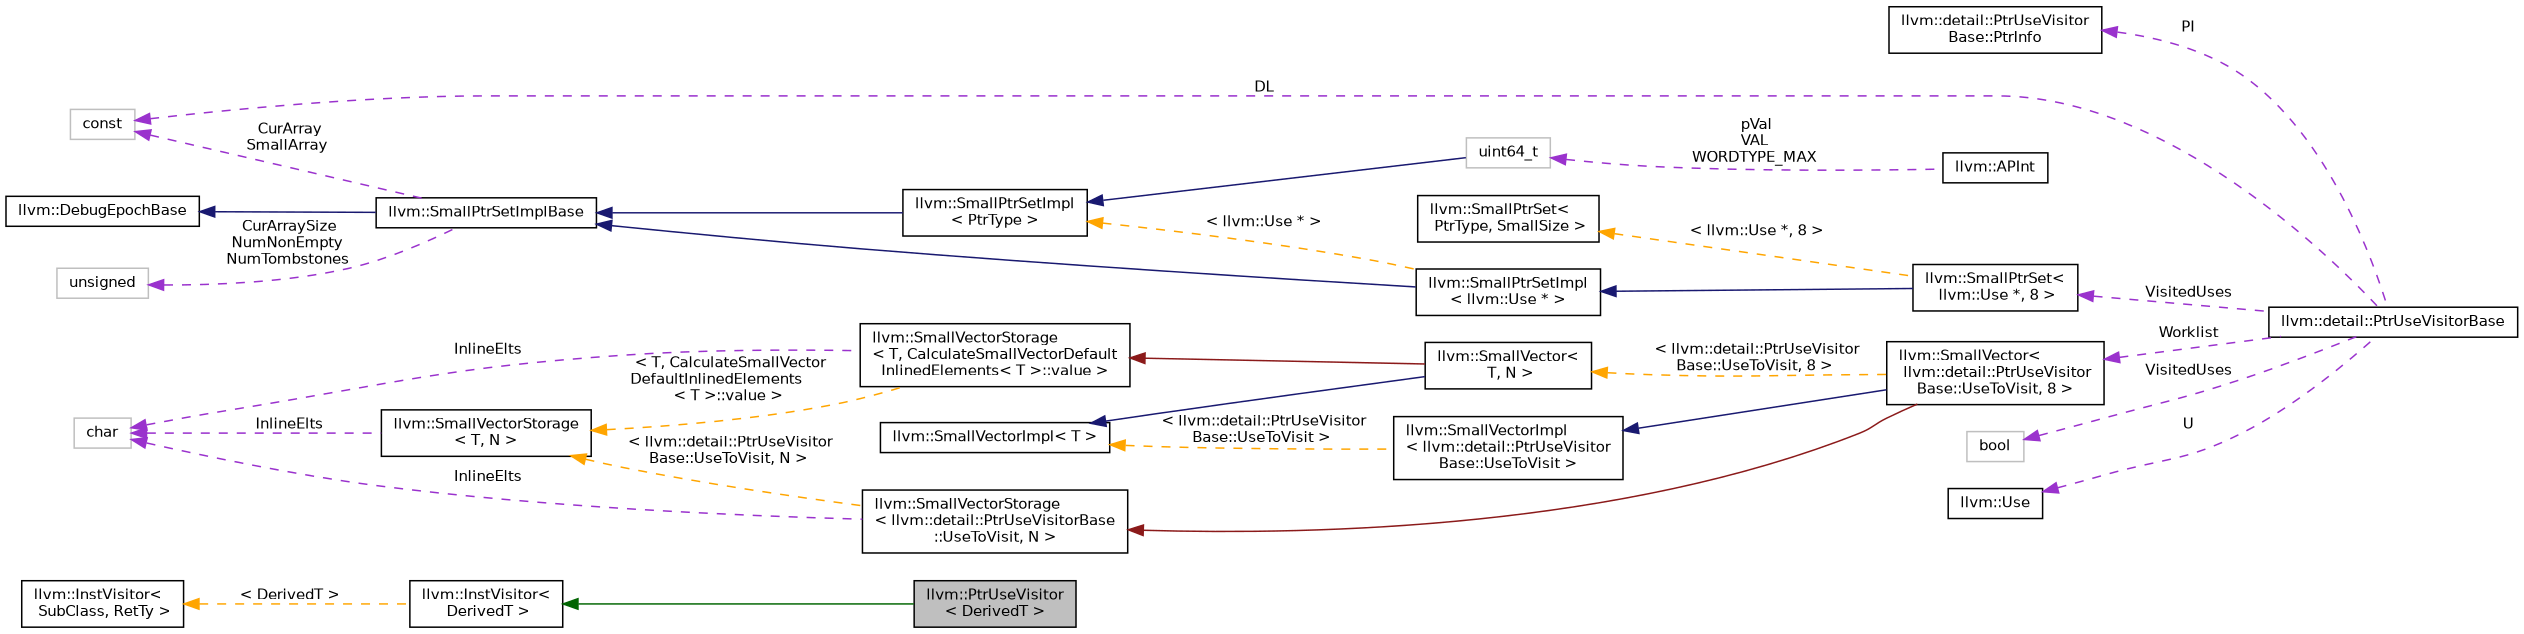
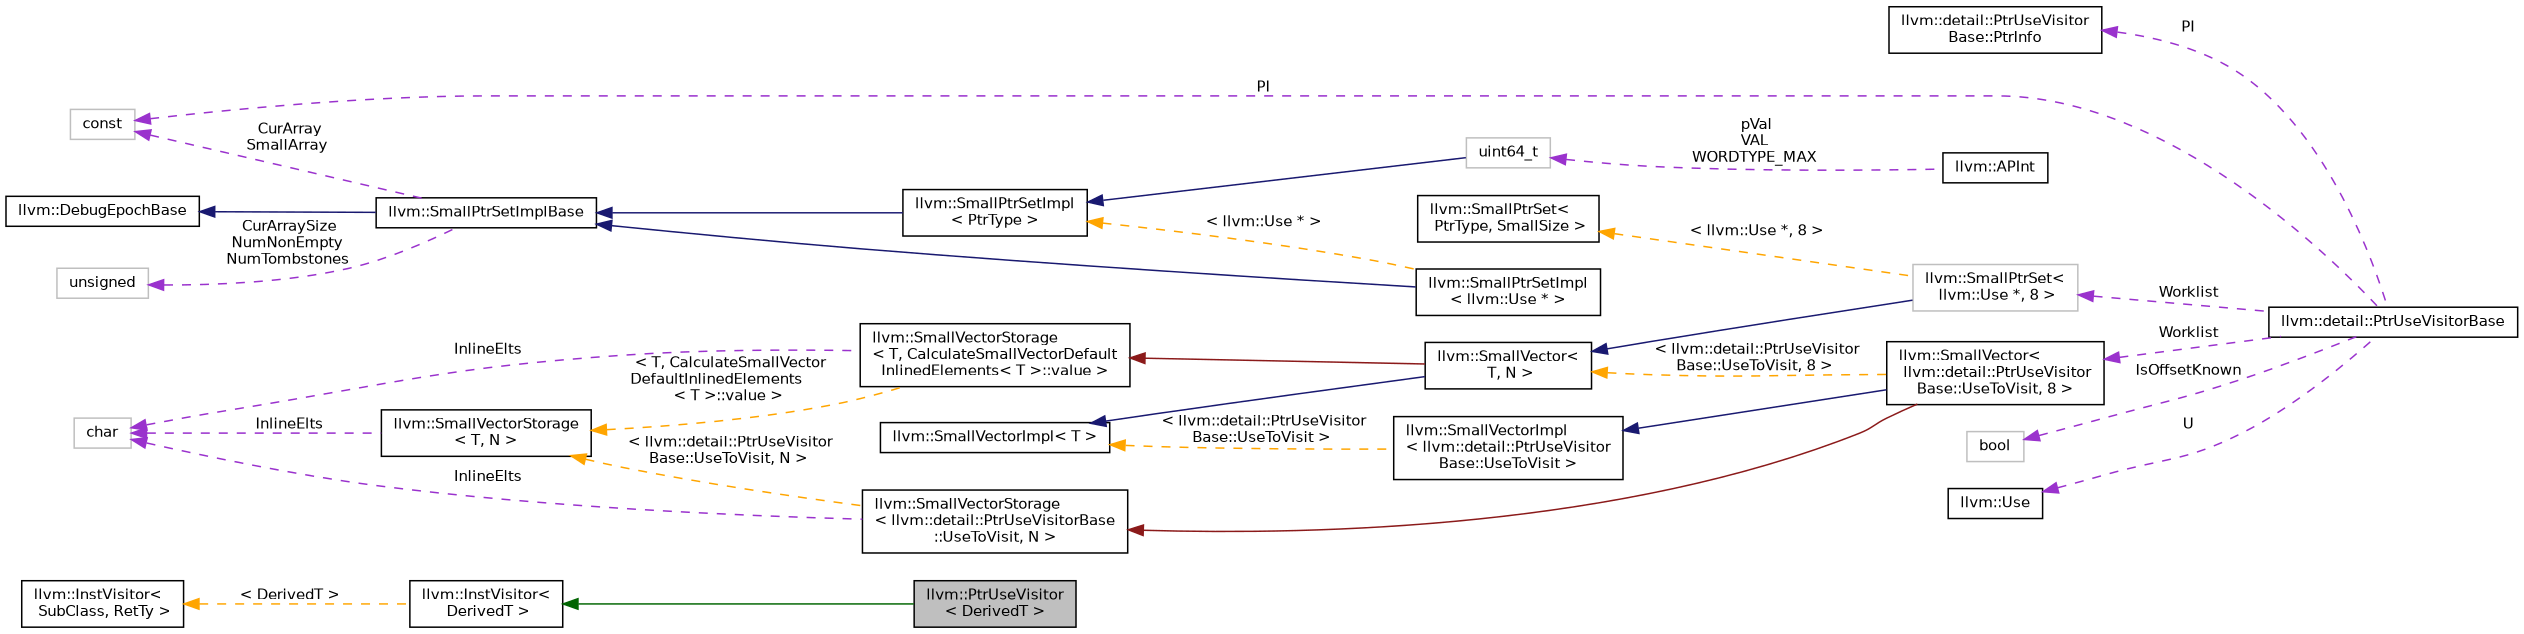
(1262, 88) -> (1262, 88)
(1995, 288) -> (1995, 288)
(1765, 290) -> (1760, 324)
(2186, 293) -> (2186, 293)
(2186, 371) -> (2186, 371)
